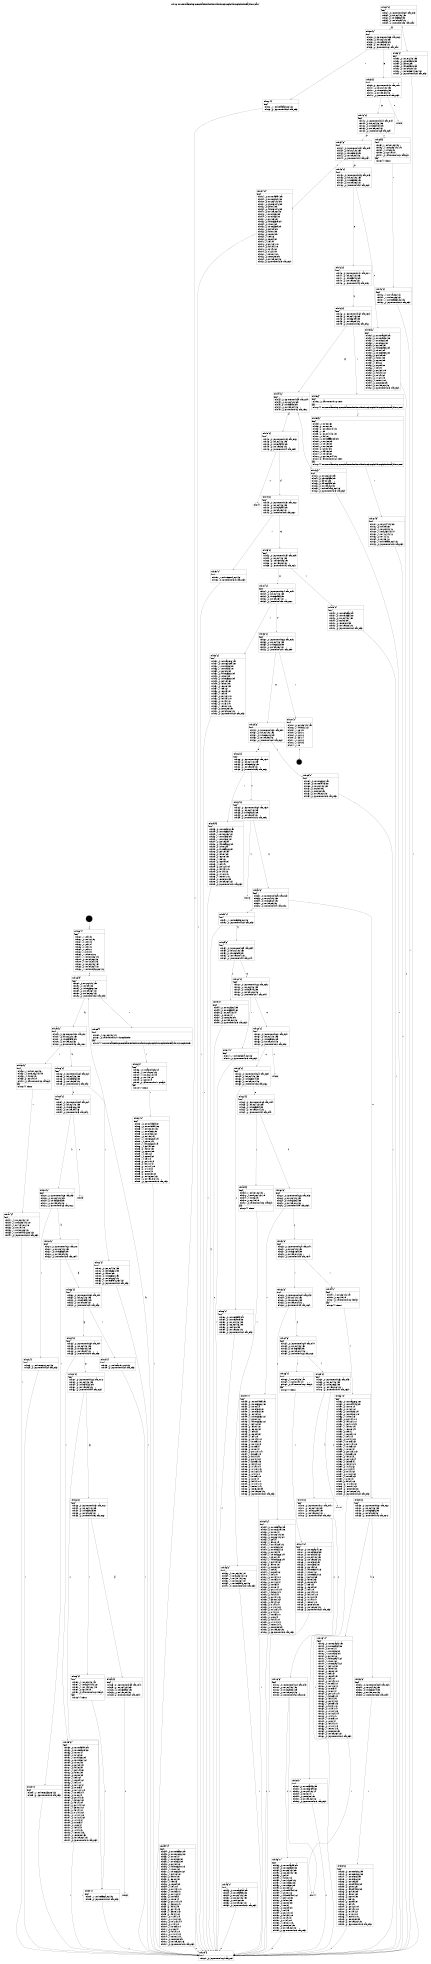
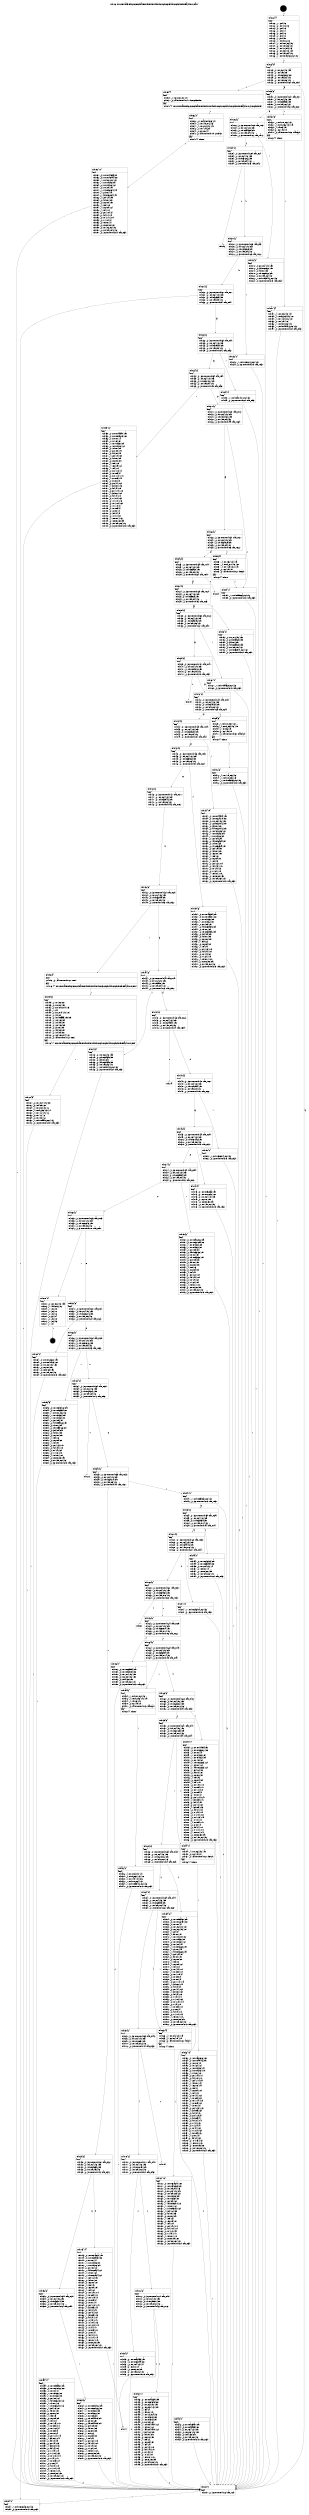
none -> (192, 580)
(61, 1935) -> (120, 2498)
